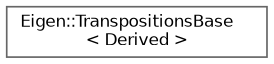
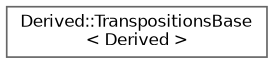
(137, 32) -> (137, 32)
